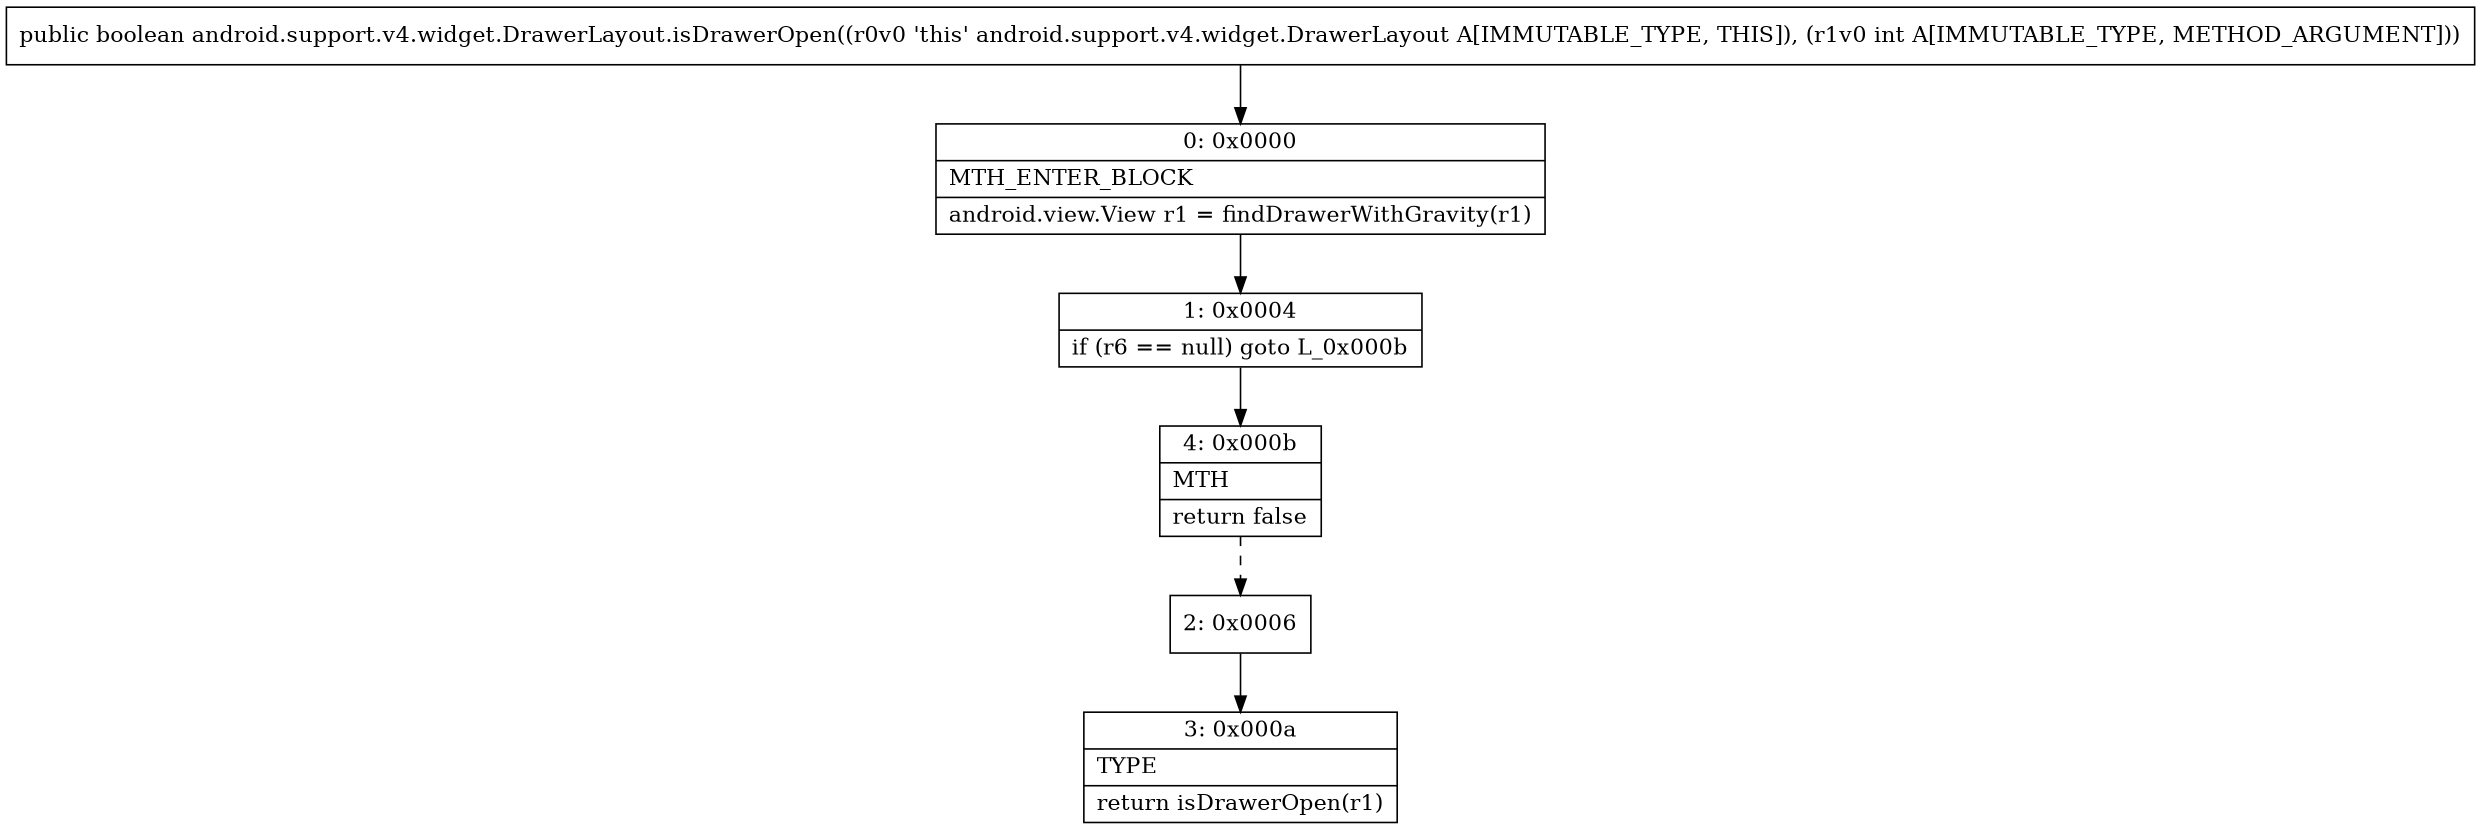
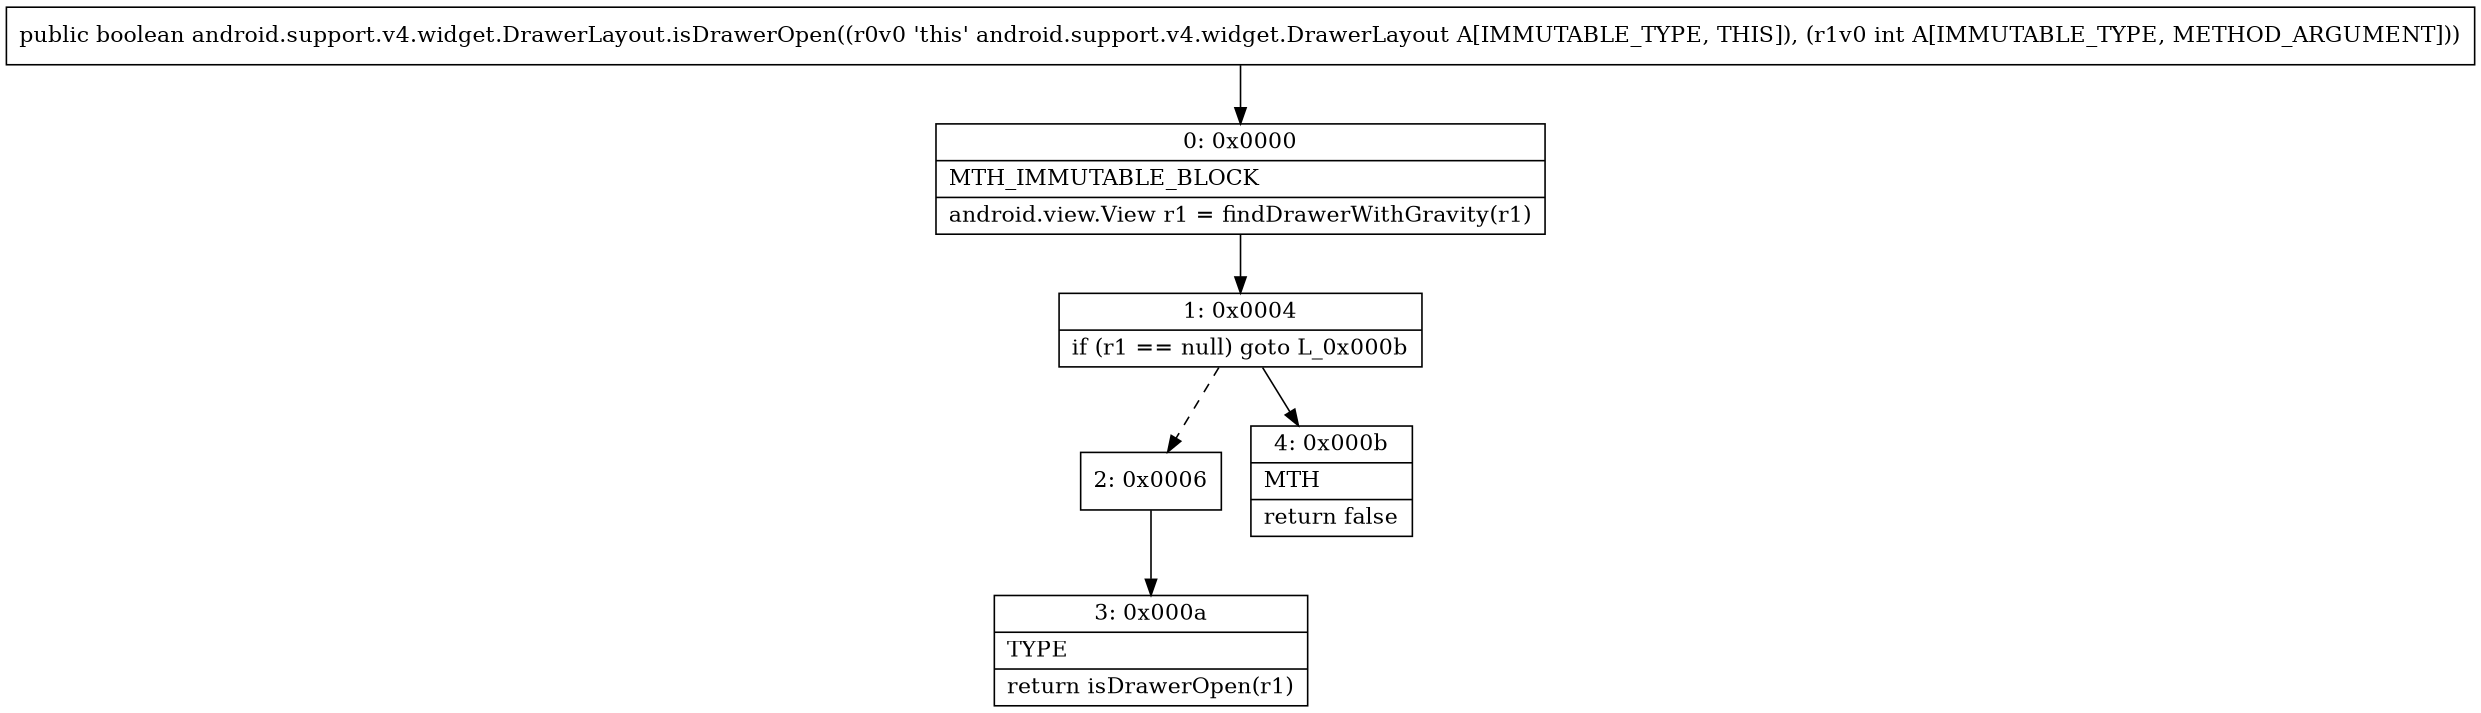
(1072, 178) -> (1105, 178)
(1241, 348) -> (1241, 348)
(1241, 558) -> (1197, 403)
